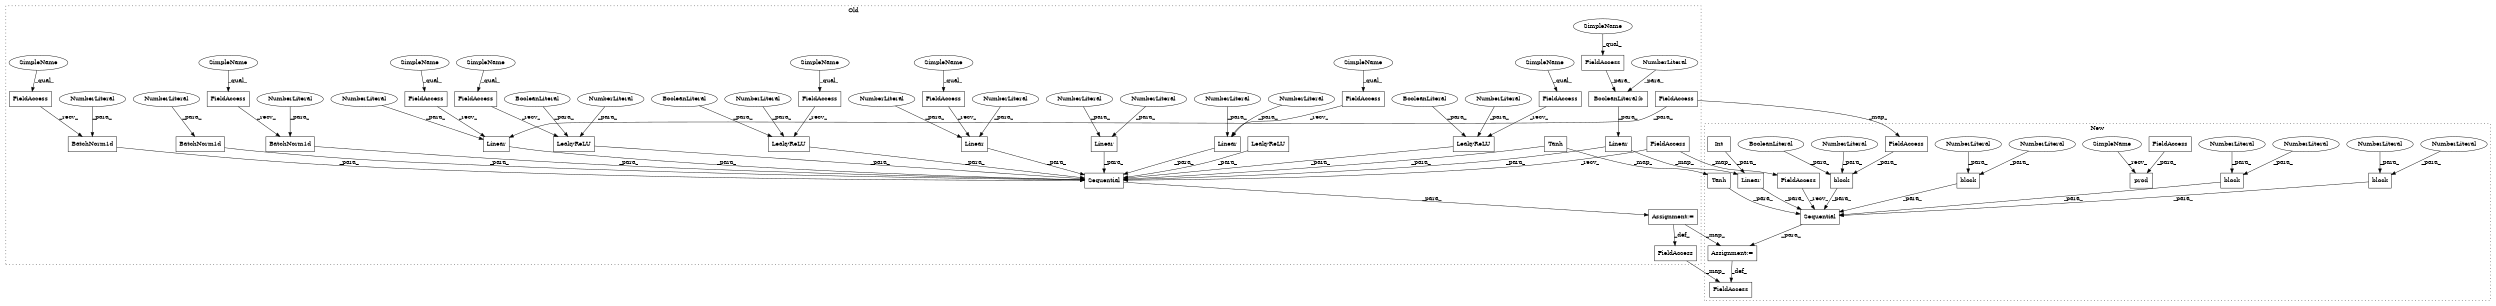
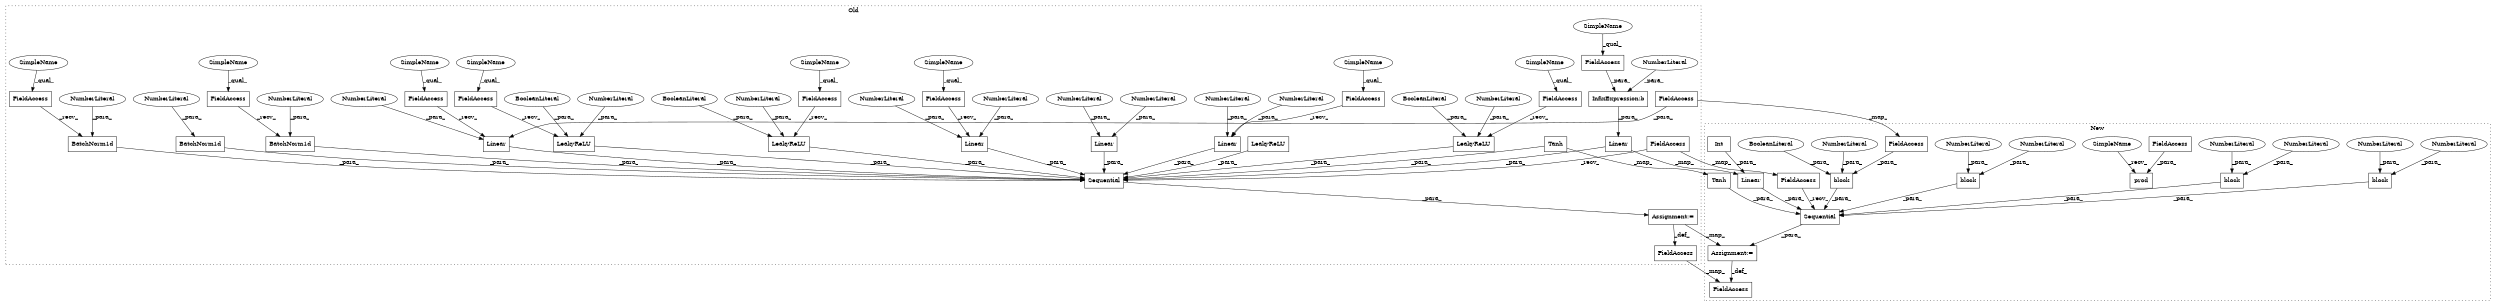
(1618, 99) -> (1618, 99)
